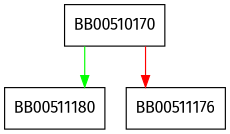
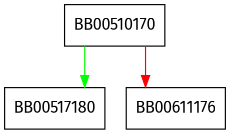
(55, 108) -> (55, 108)
(176, 108) -> (176, 108)
